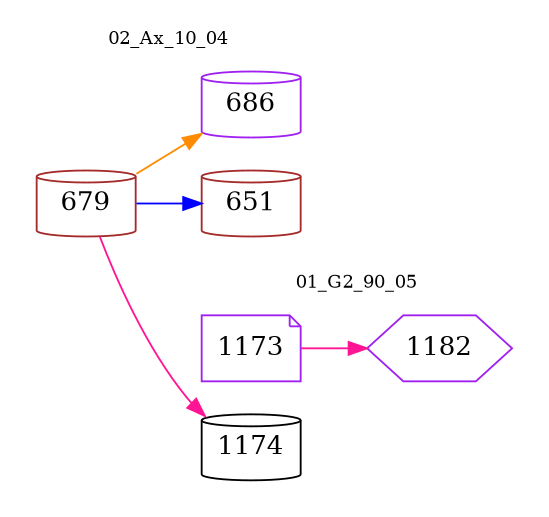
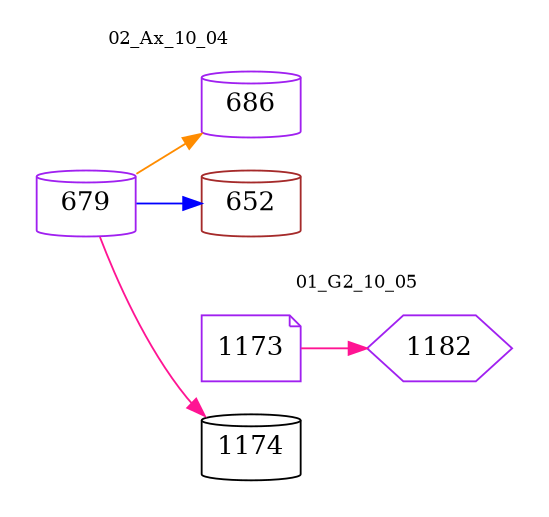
(86, 204) -> (86, 204)
(251, 204) -> (251, 204)
(357, 283) -> (357, 283)
